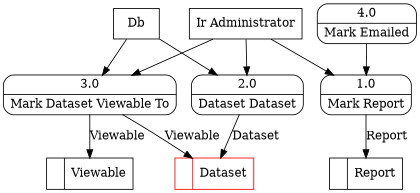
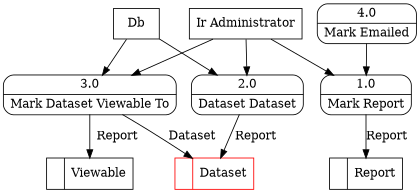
(117, 136) -> (117, 136)
(192, 136) -> (192, 136)
(256, 136) -> (256, 136)
